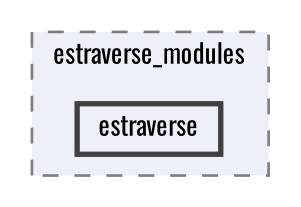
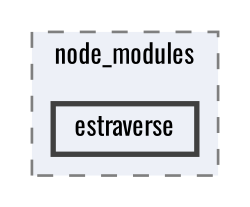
(150, 57) -> (125, 57)
